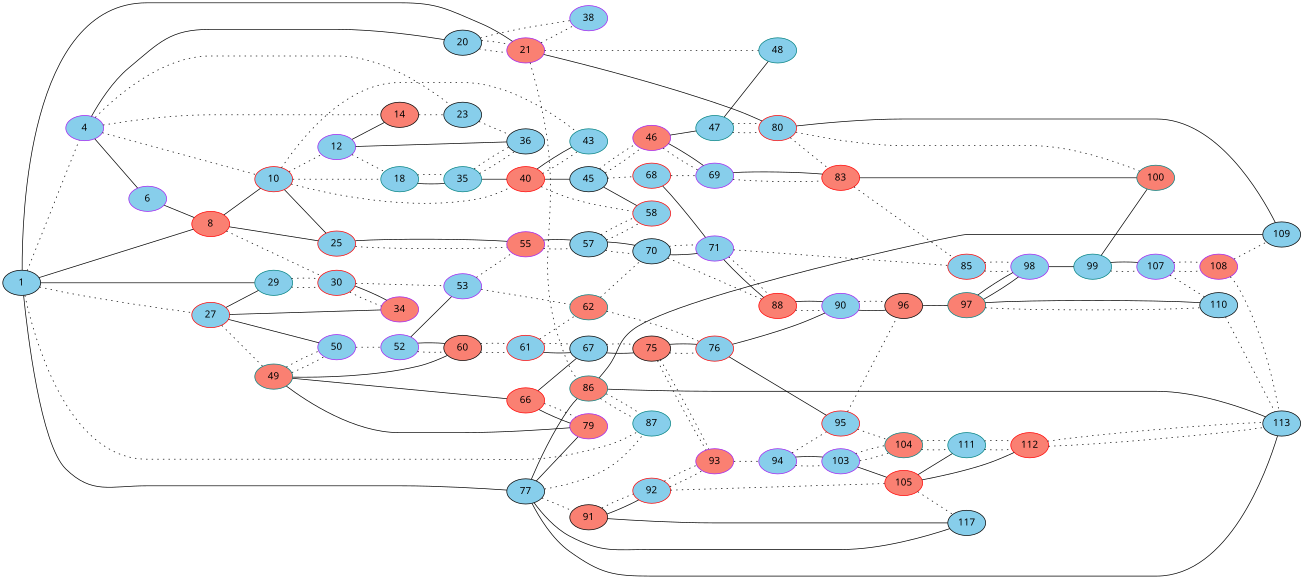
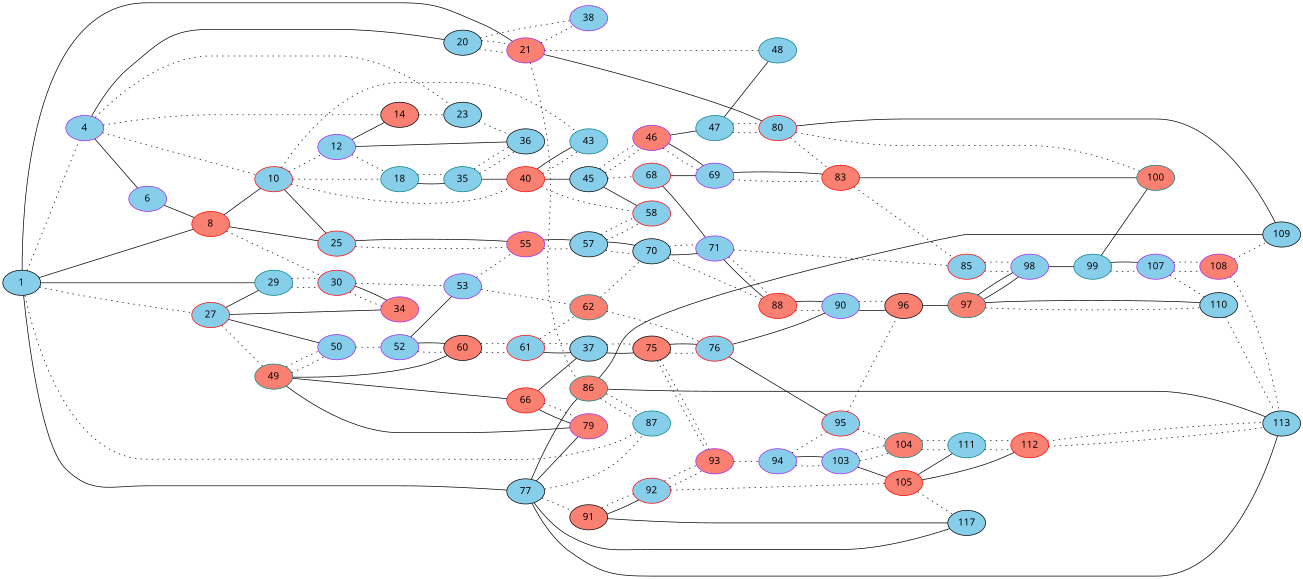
(683, 176) -> (683, 176)
(589, 349) -> (589, 349)
